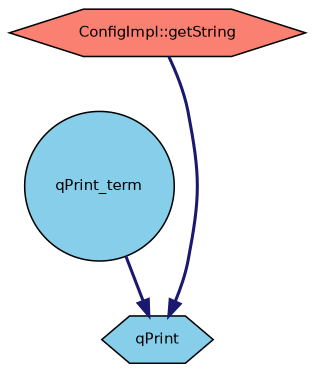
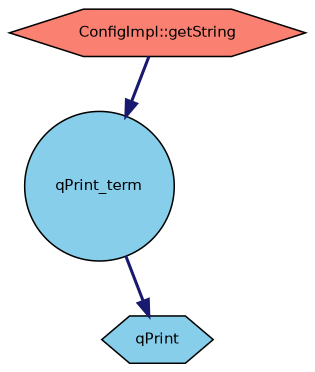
(197, 178) -> (140, 79)
